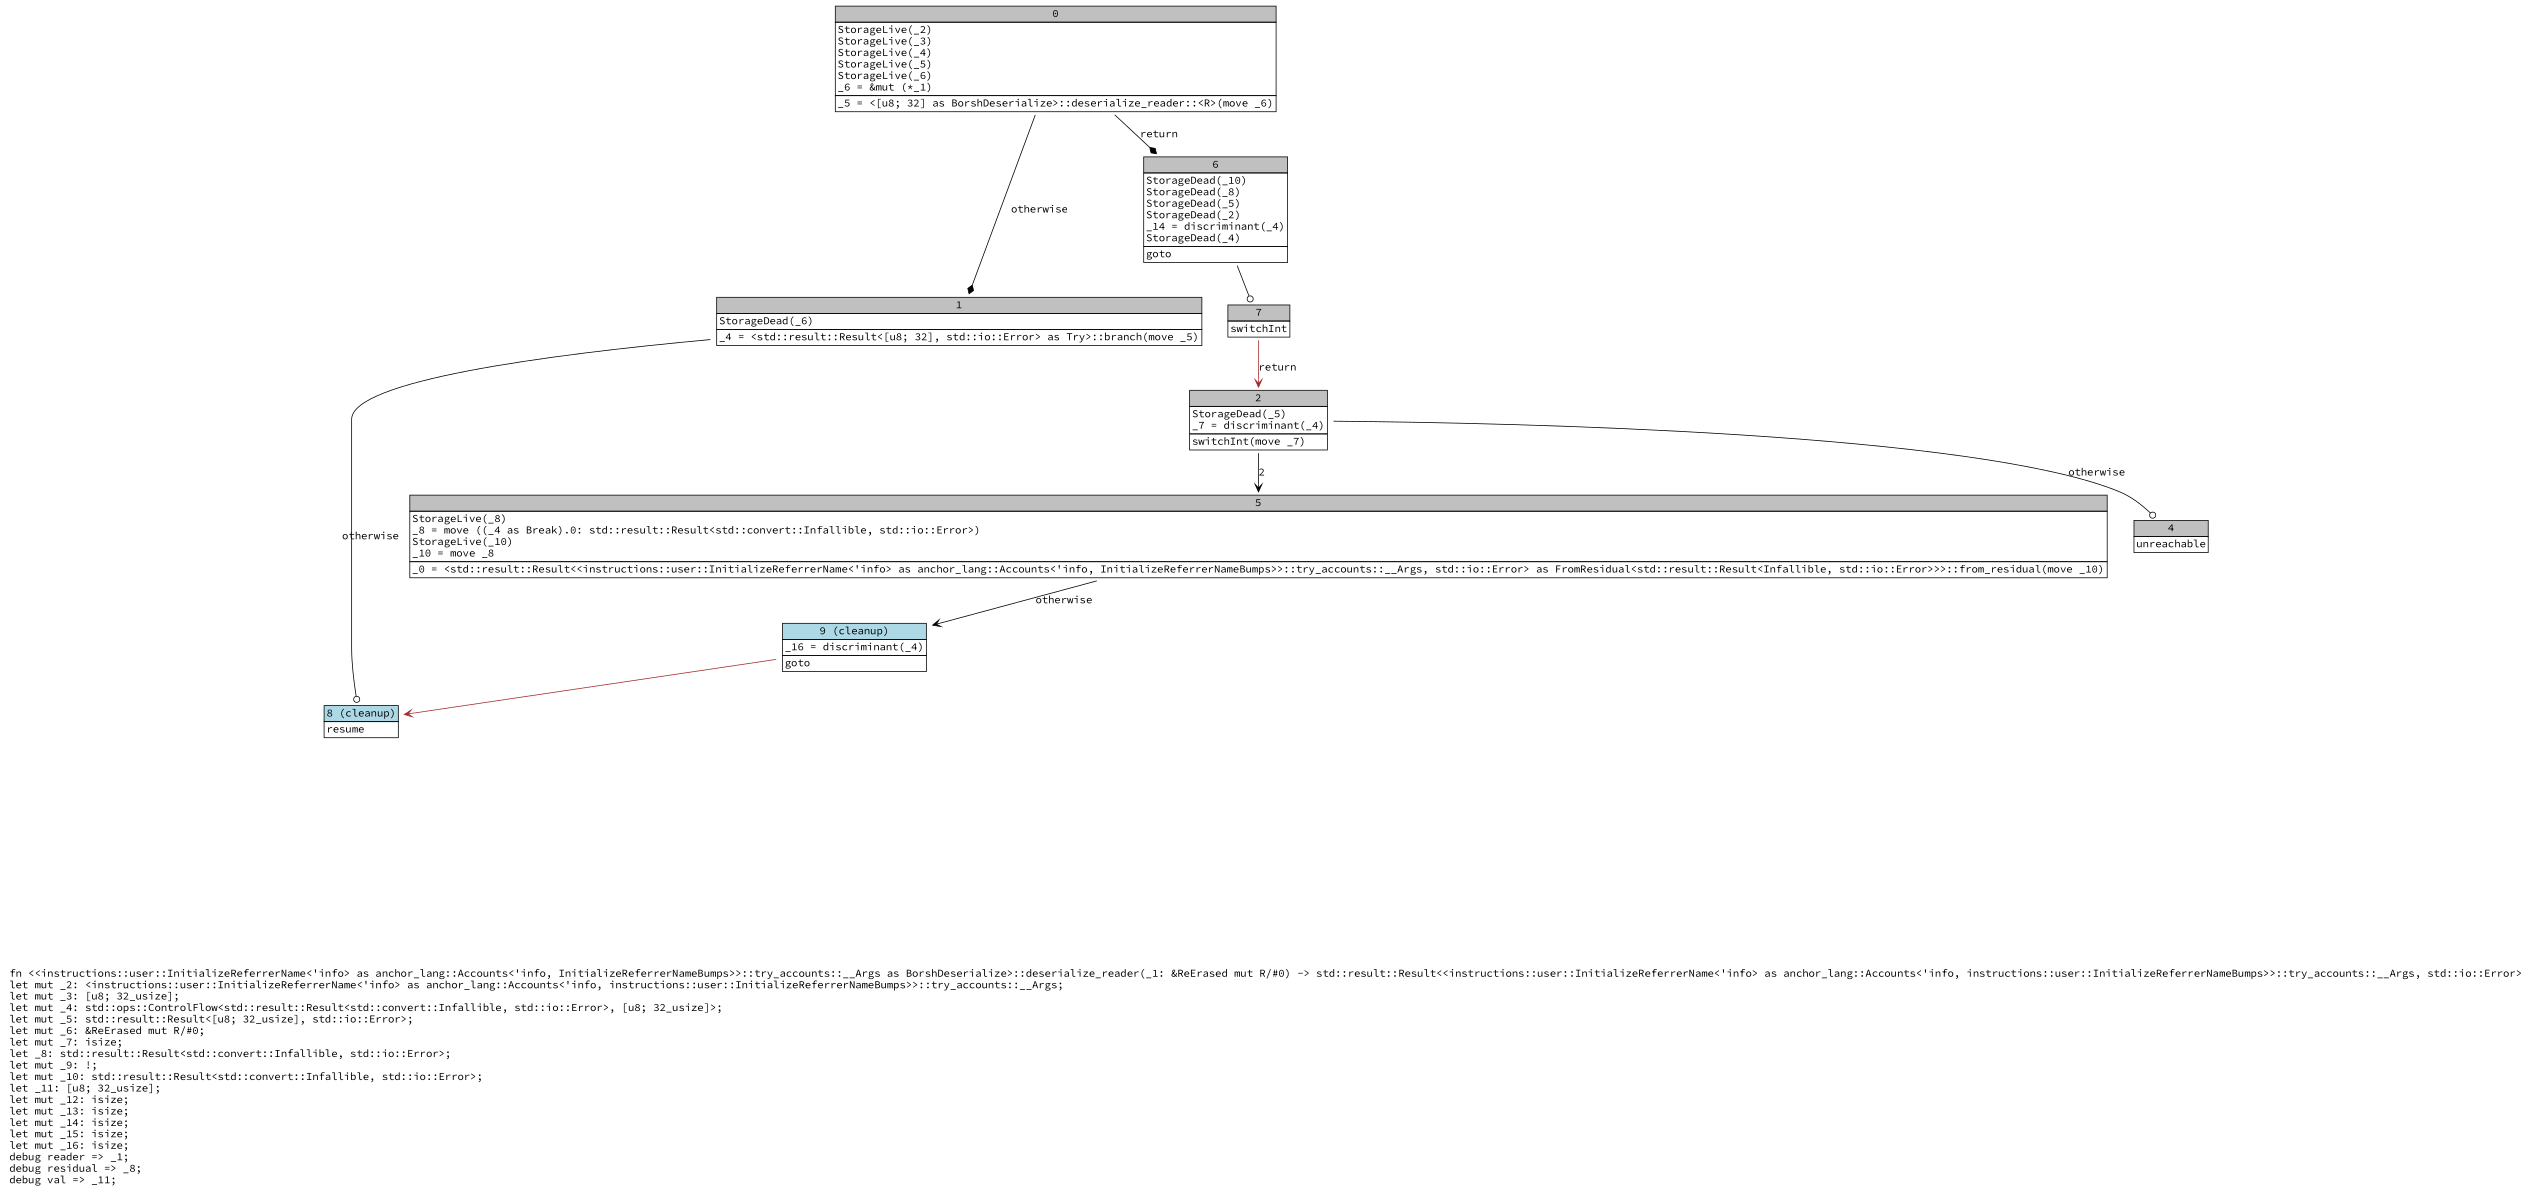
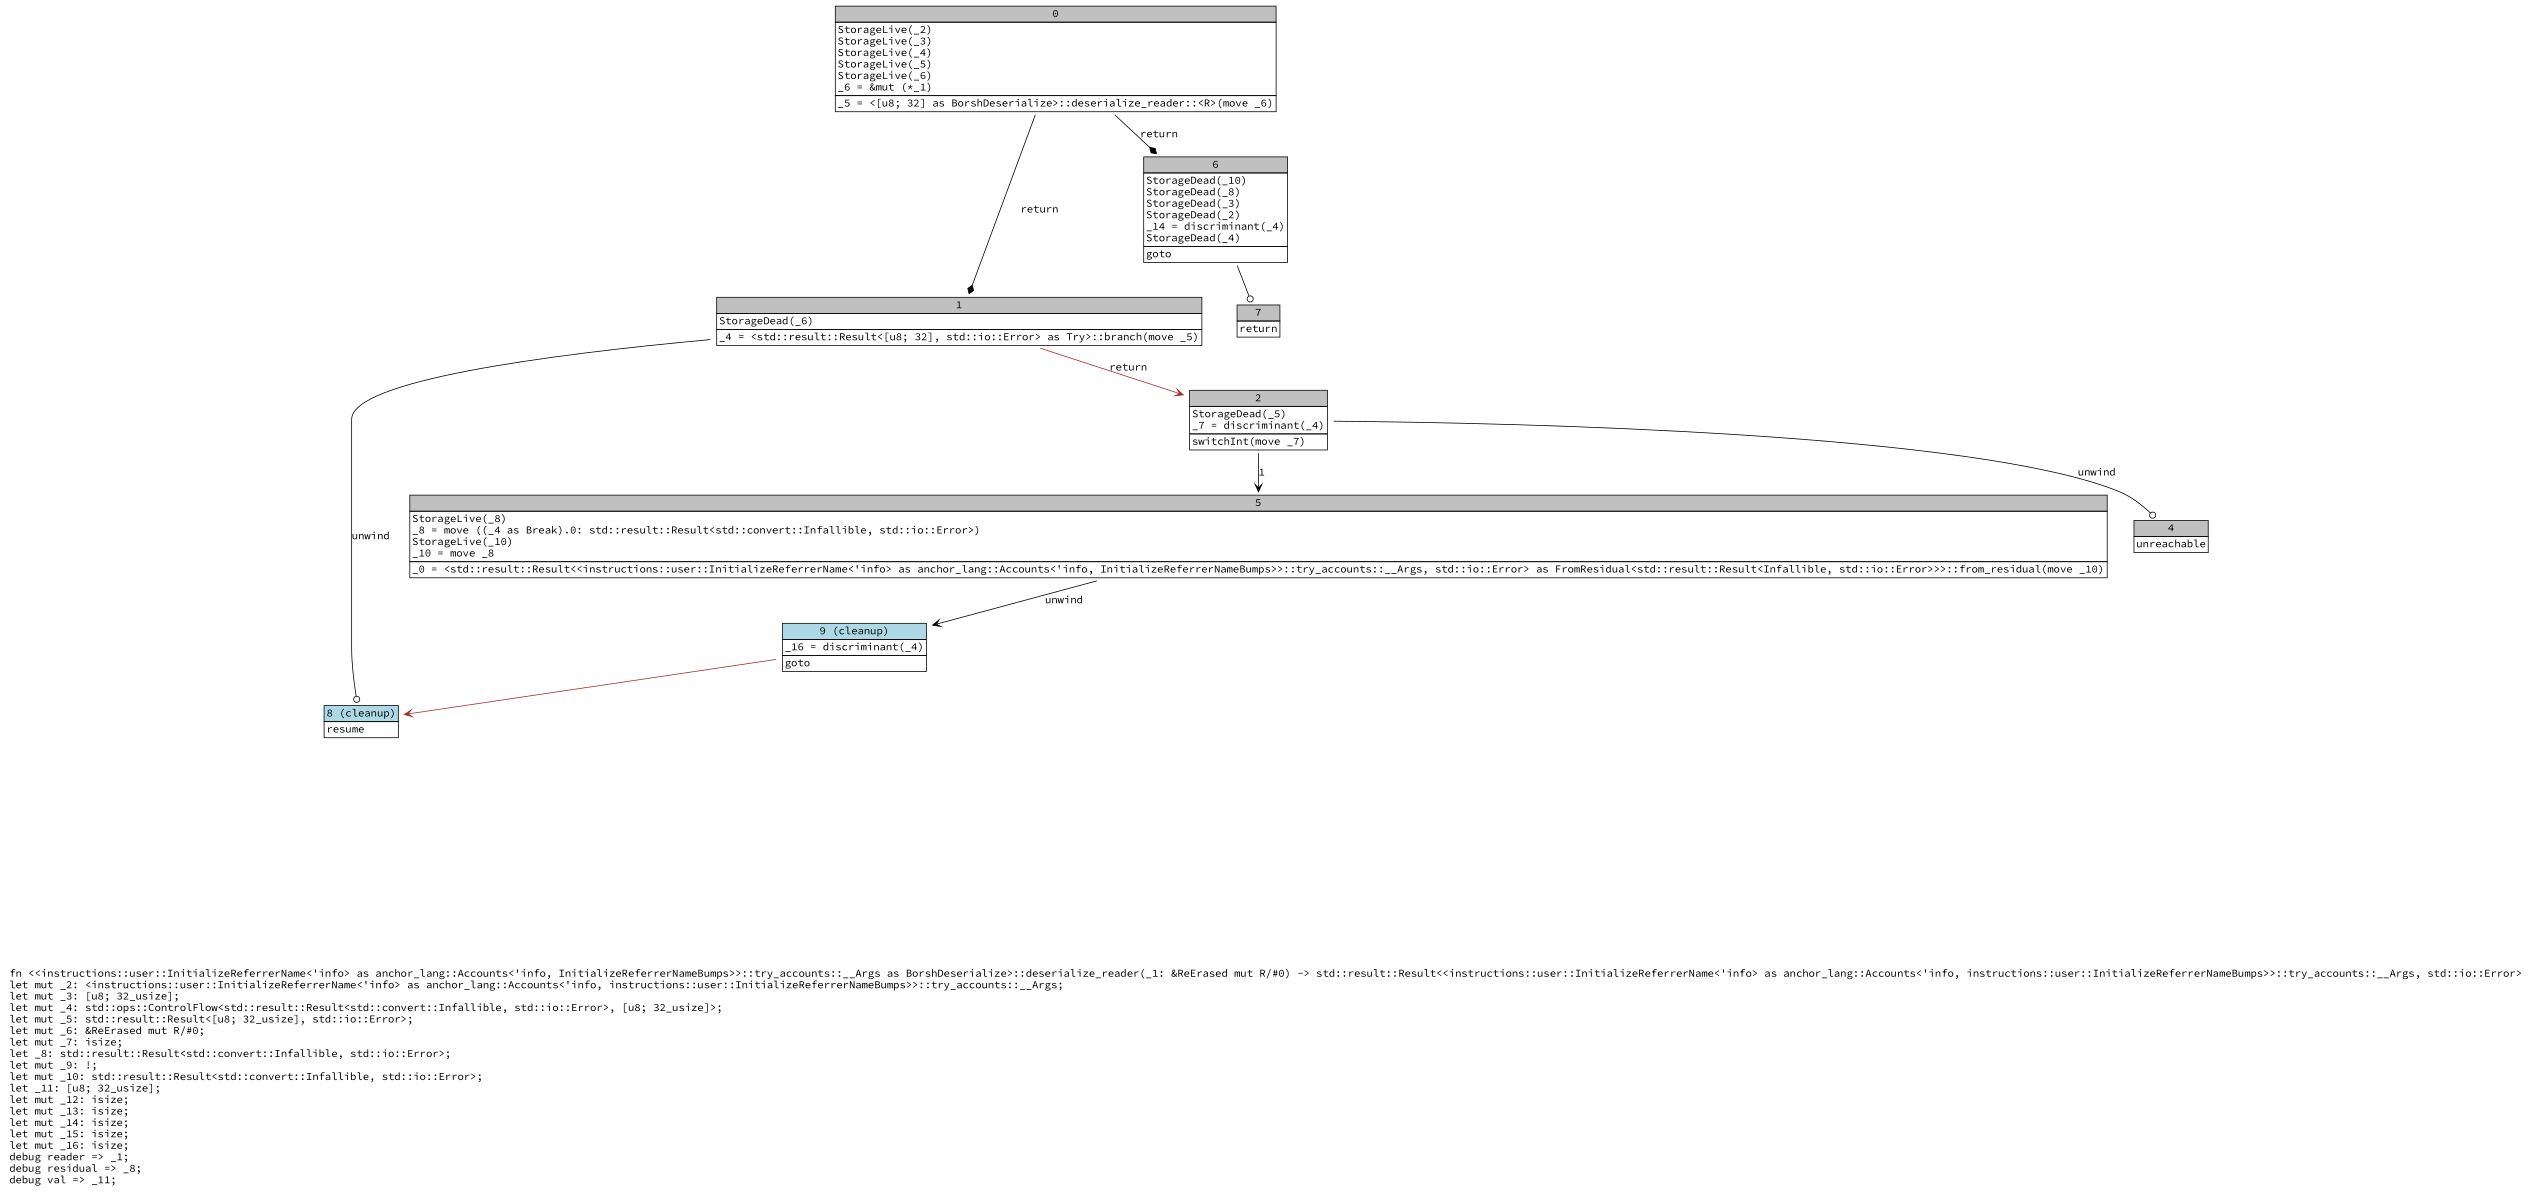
(1193, 204) -> (1193, 204)
(1040, 210) -> (1040, 210)
(1259, 329) -> (1258, 329)
(1258, 360) -> (1108, 370)
(1262, 473) -> (1262, 473)
(2097, 473) -> (2097, 473)
(371, 536) -> (371, 536)
(1064, 600) -> (1064, 600)
